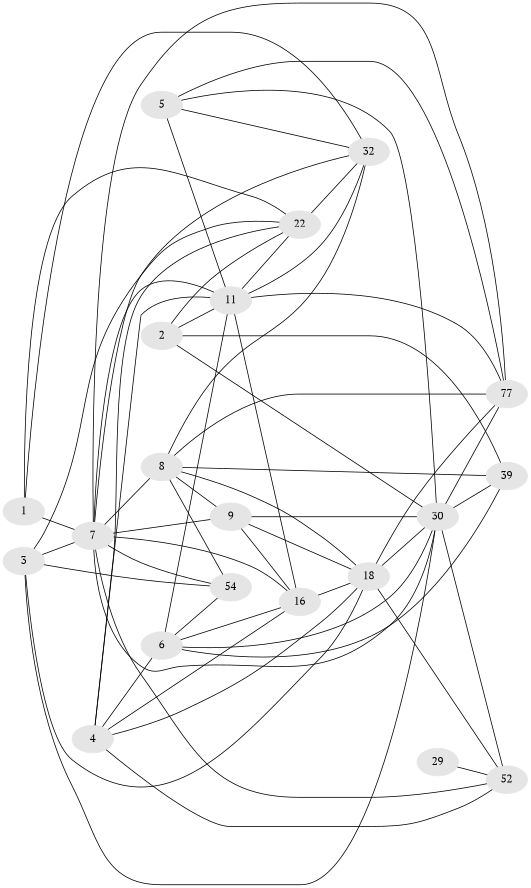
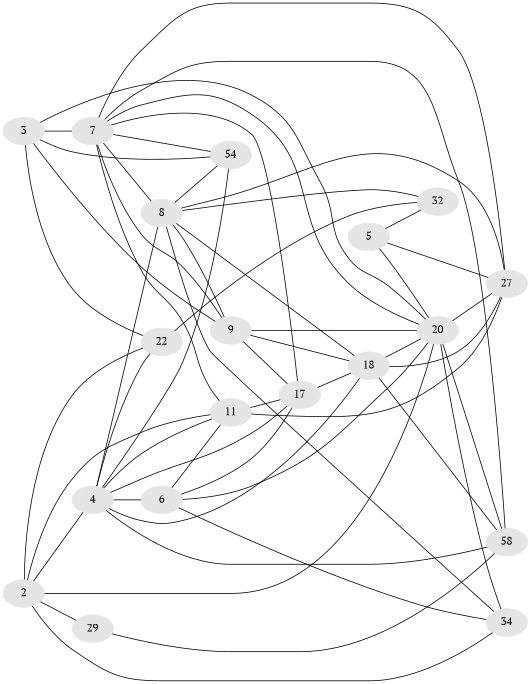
(196, 203) -> none
(181, 232) -> none
(322, 244) -> none
(265, 263) -> none
none -> (126, 363)
(507, 394) -> (507, 284)
(507, 476) -> (507, 623)
(24, 511) -> none
(438, 517) -> (438, 330)
none -> (58, 547)
(300, 602) -> (300, 395)
none -> (58, 611)
(196, 616) -> (189, 347)
(507, 780) -> (507, 542)
(160, 784) -> (115, 242)
